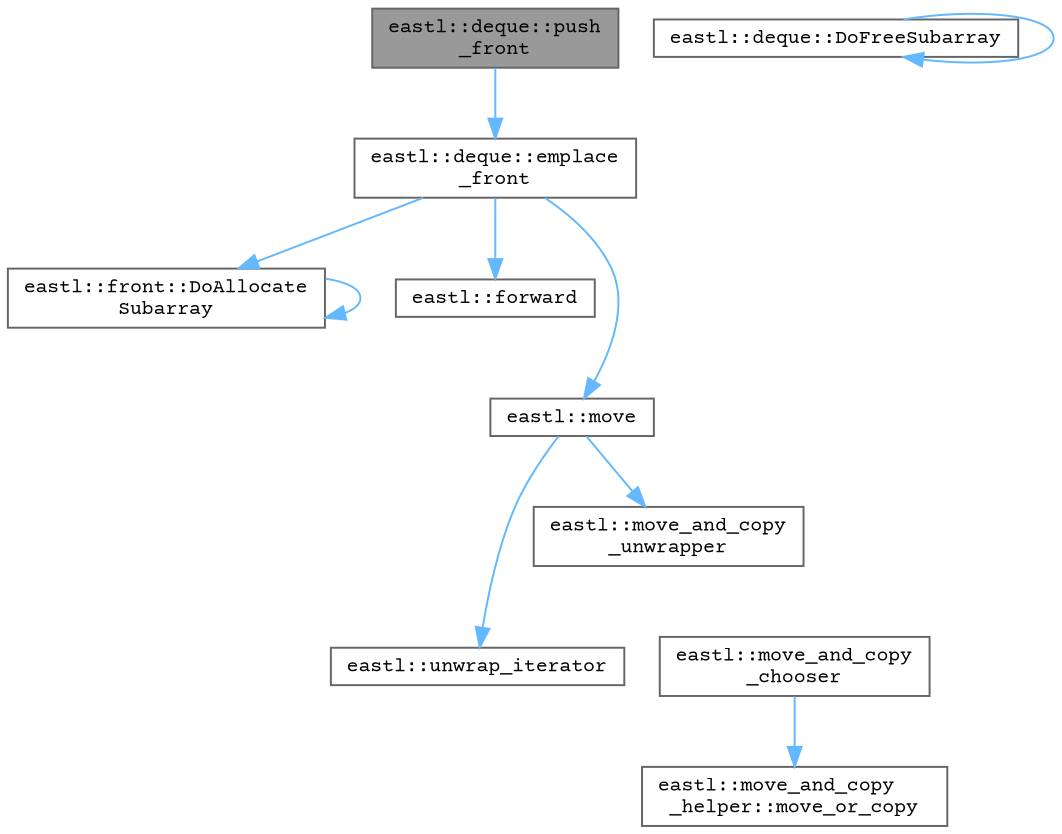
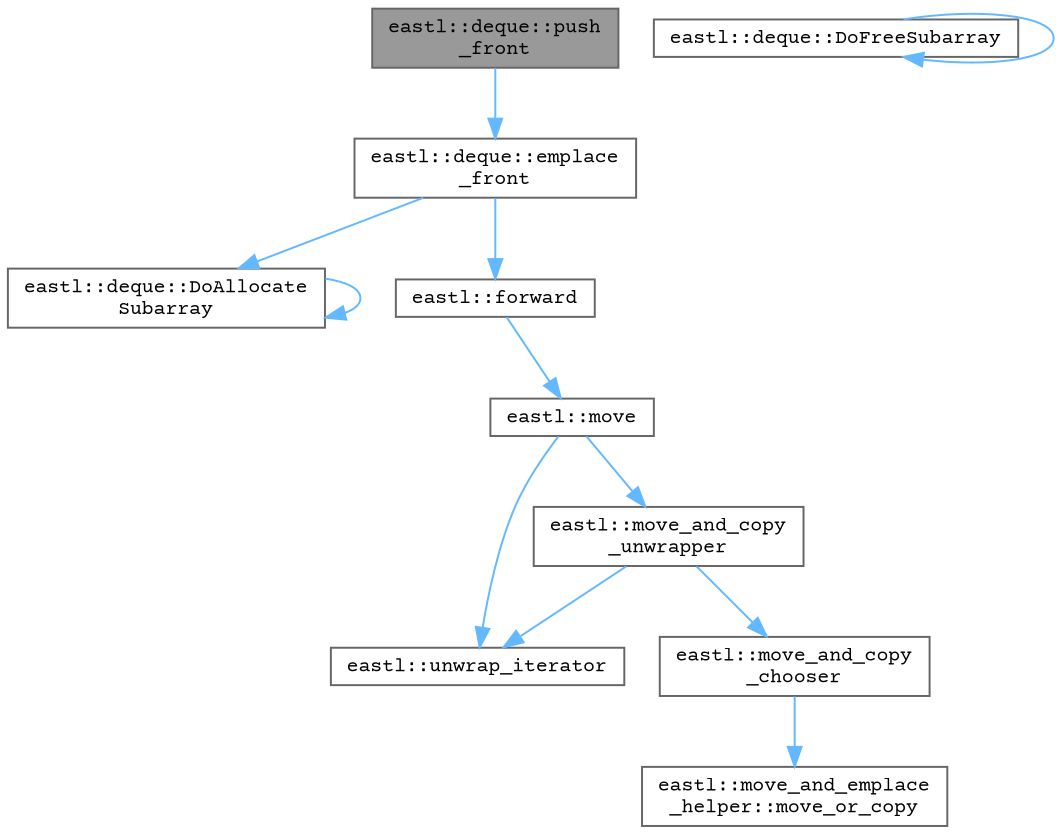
(615, 278) -> (528, 349)
(166, 298) -> (166, 298)
none -> (725, 594)
none -> (573, 601)
(795, 796) -> (795, 796)
